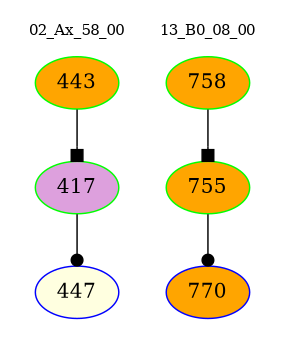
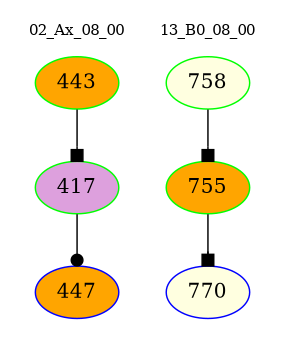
(77, 31) -> (77, 31)
(208, 83) -> (208, 83)
(208, 234) -> (208, 234)
(77, 292) -> (77, 292)
(208, 292) -> (208, 292)
